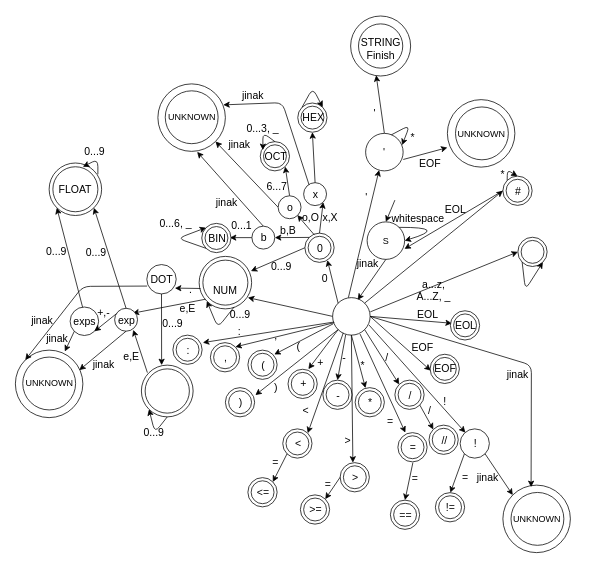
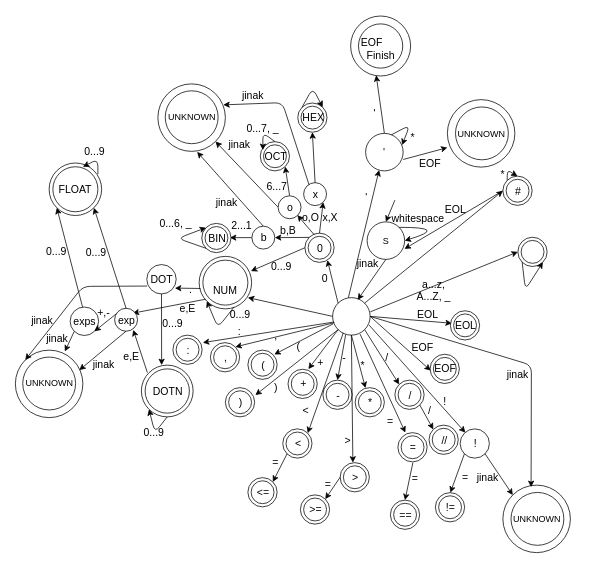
(379, 49) -> (376, 49)
(263, 128) -> (263, 128)
(242, 225) -> (242, 225)
none -> (167, 391)
